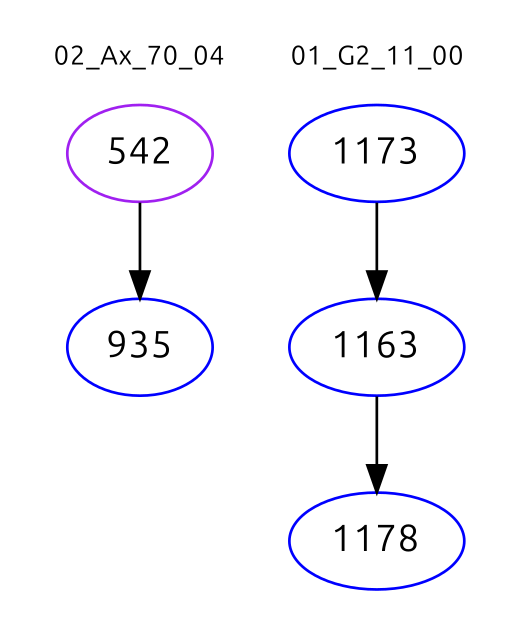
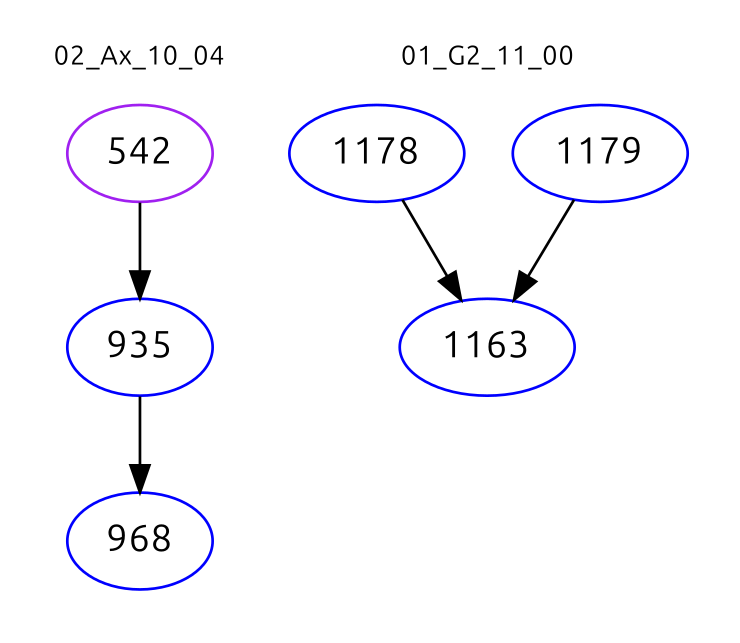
(140, 58) -> (140, 58)
(377, 153) -> (600, 153)
(377, 431) -> (425, 238)
none -> (140, 541)
